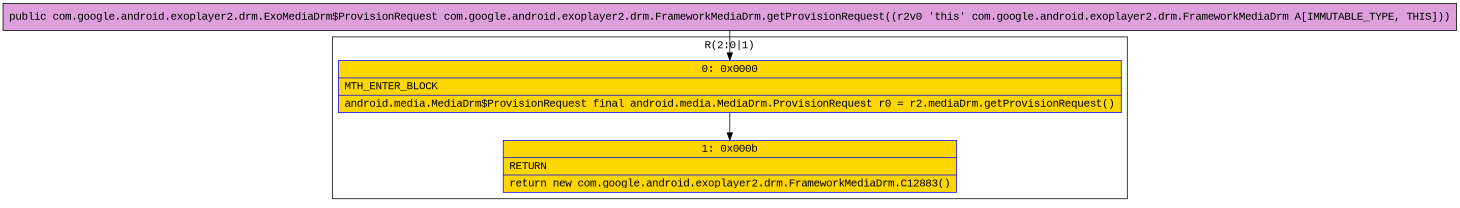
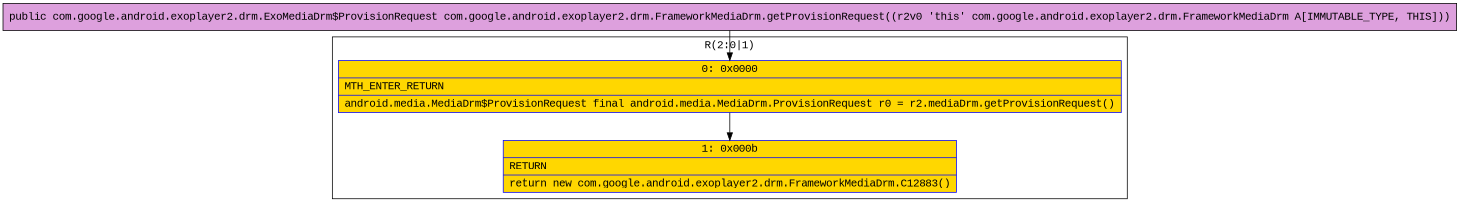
(391, 86) -> (394, 86)
